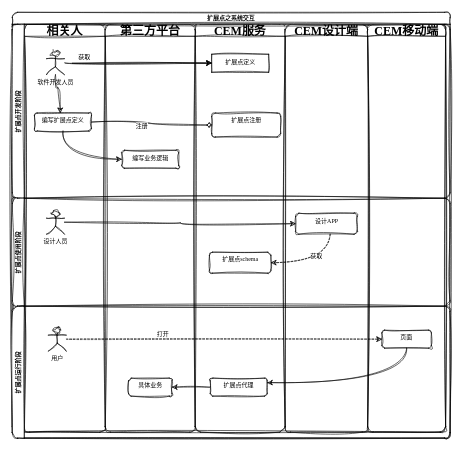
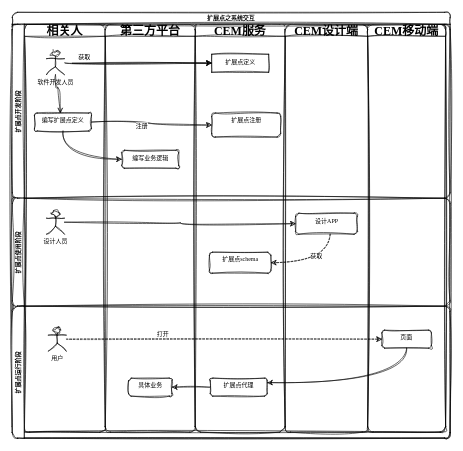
(60, 107) -> (60, 107)
(205, 125) -> (206, 125)
